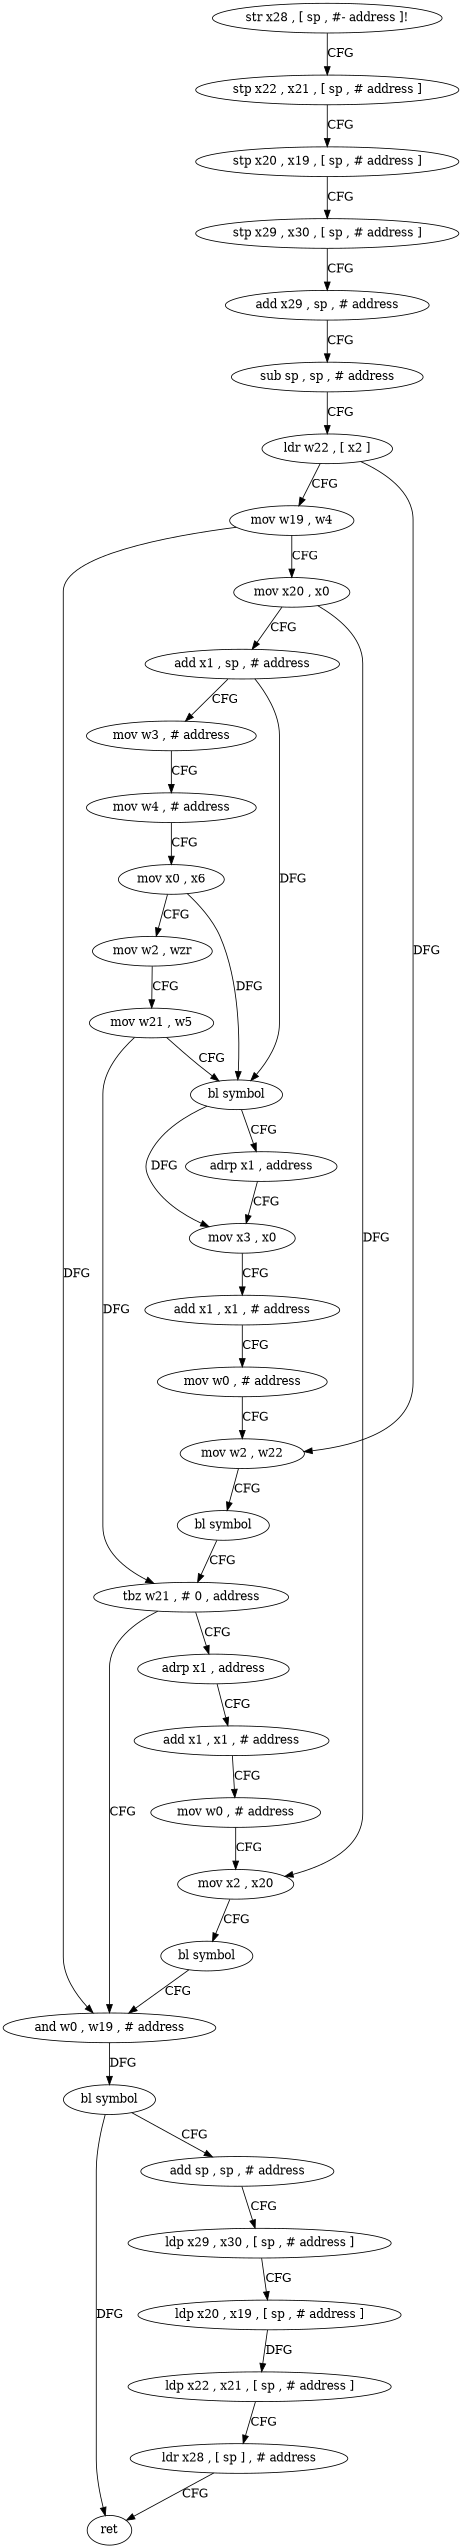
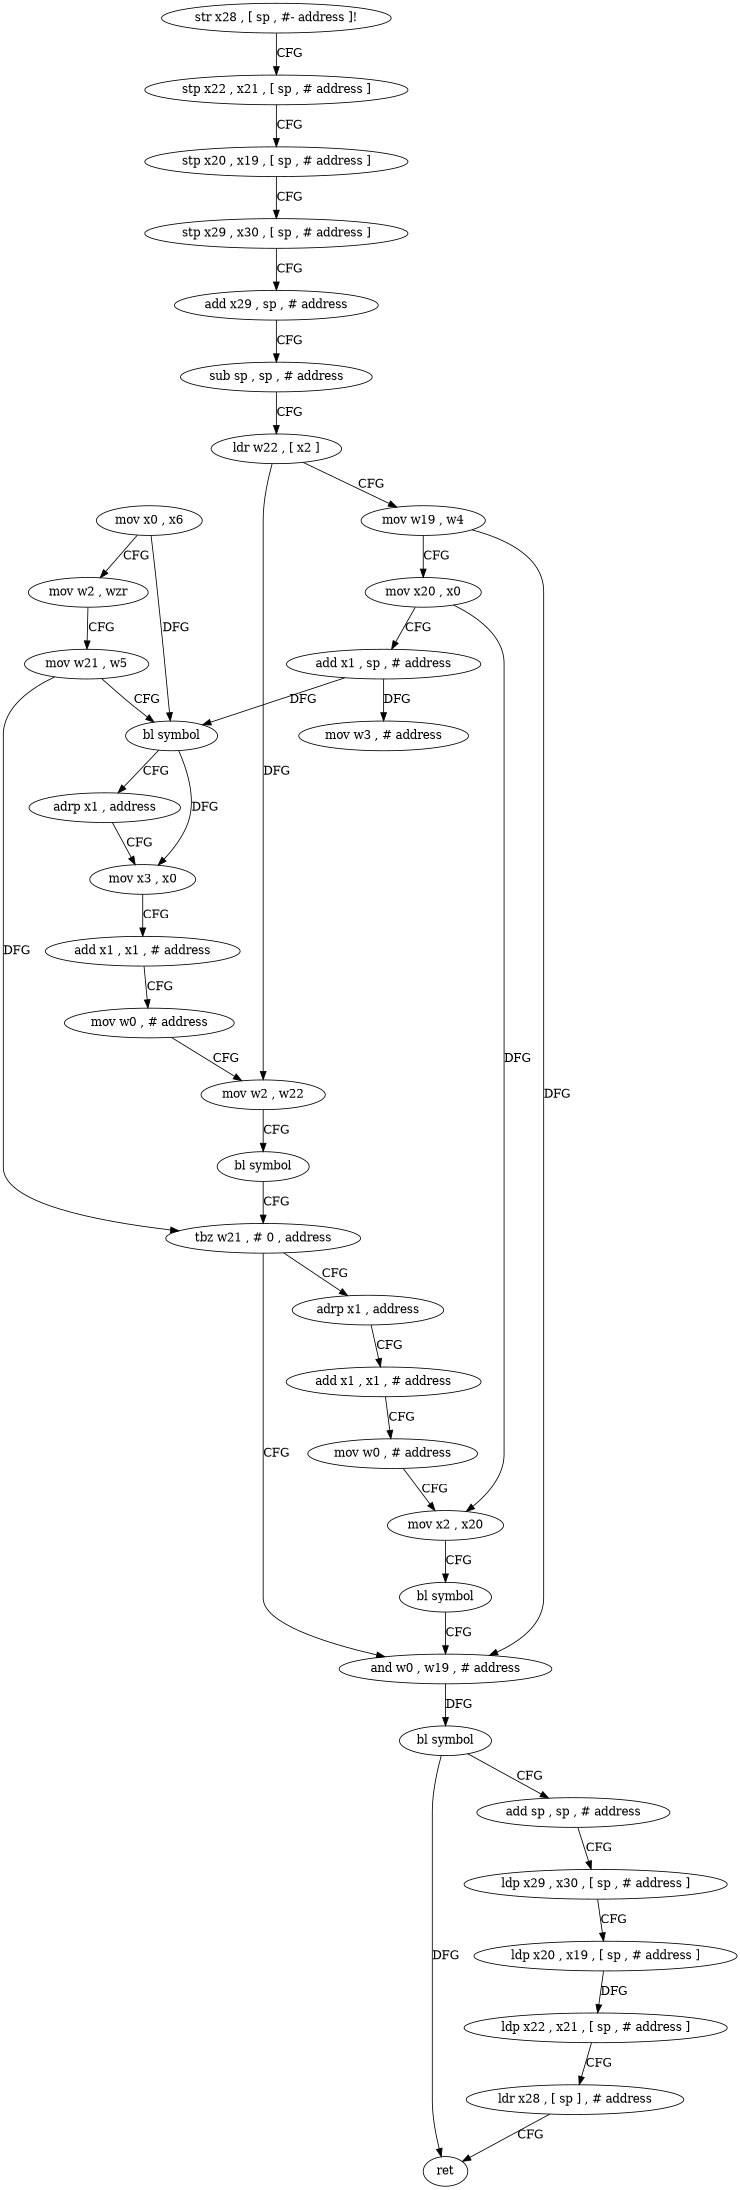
(225, 700) -> (397, 700)
(171, 808) -> none
